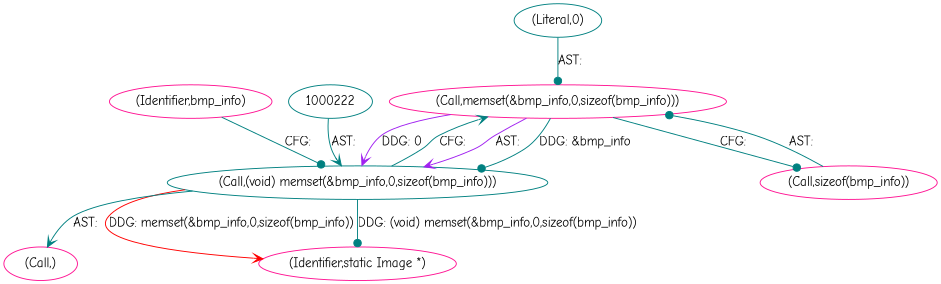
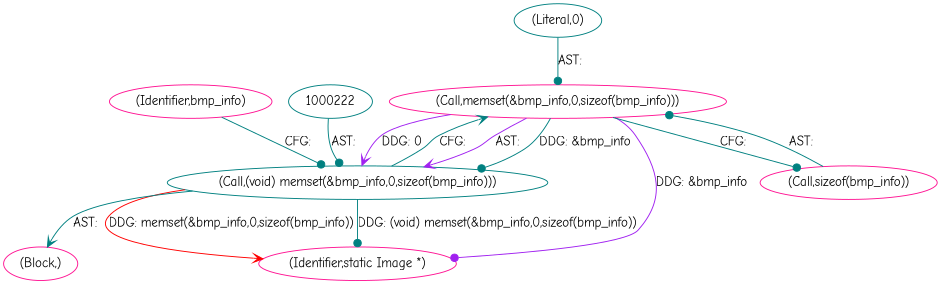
(329, 140) -> (329, 140)
none -> (615, 240)
(41, 264) -> (41, 264)
